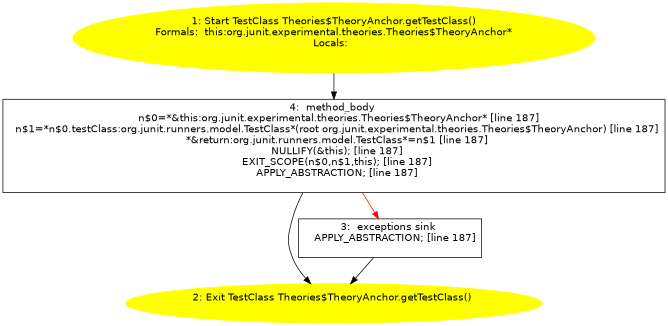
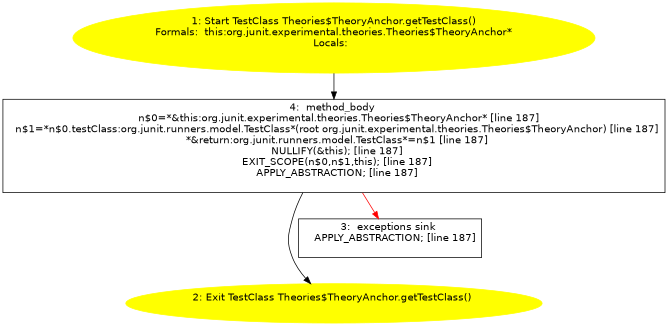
(365, 268) -> none
